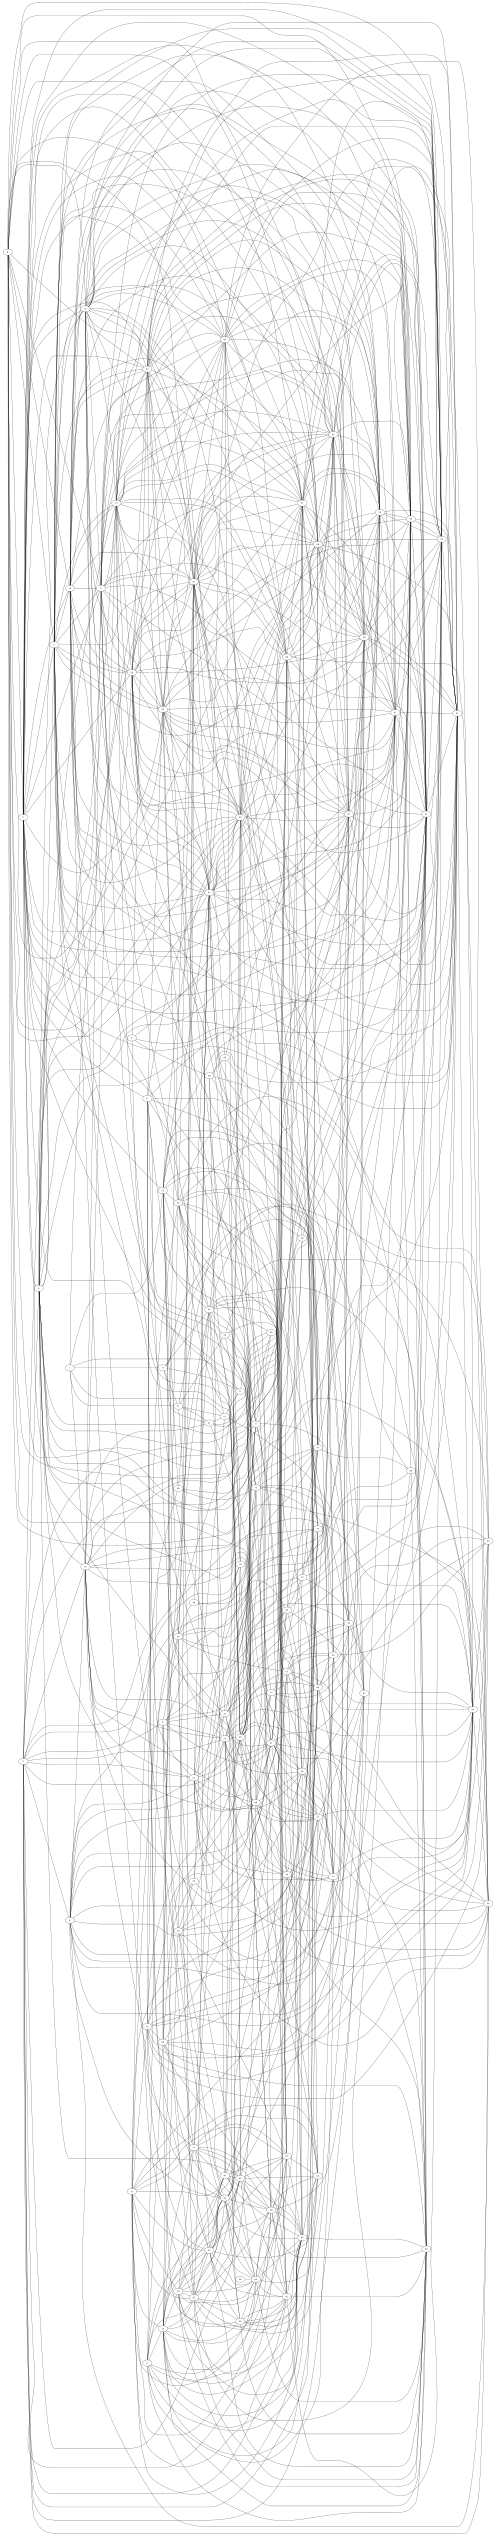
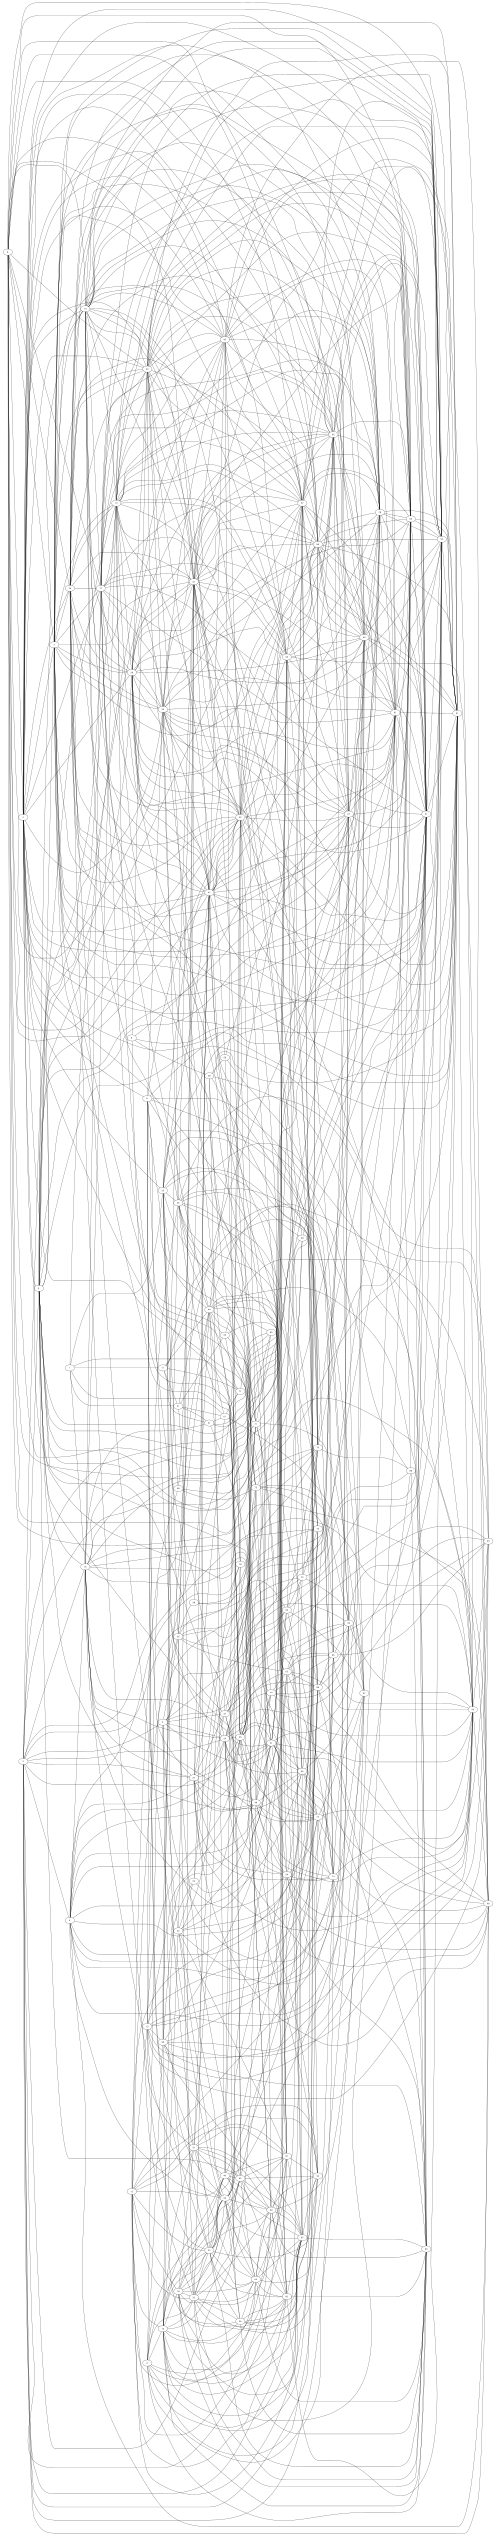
(240, 2279) -> none
